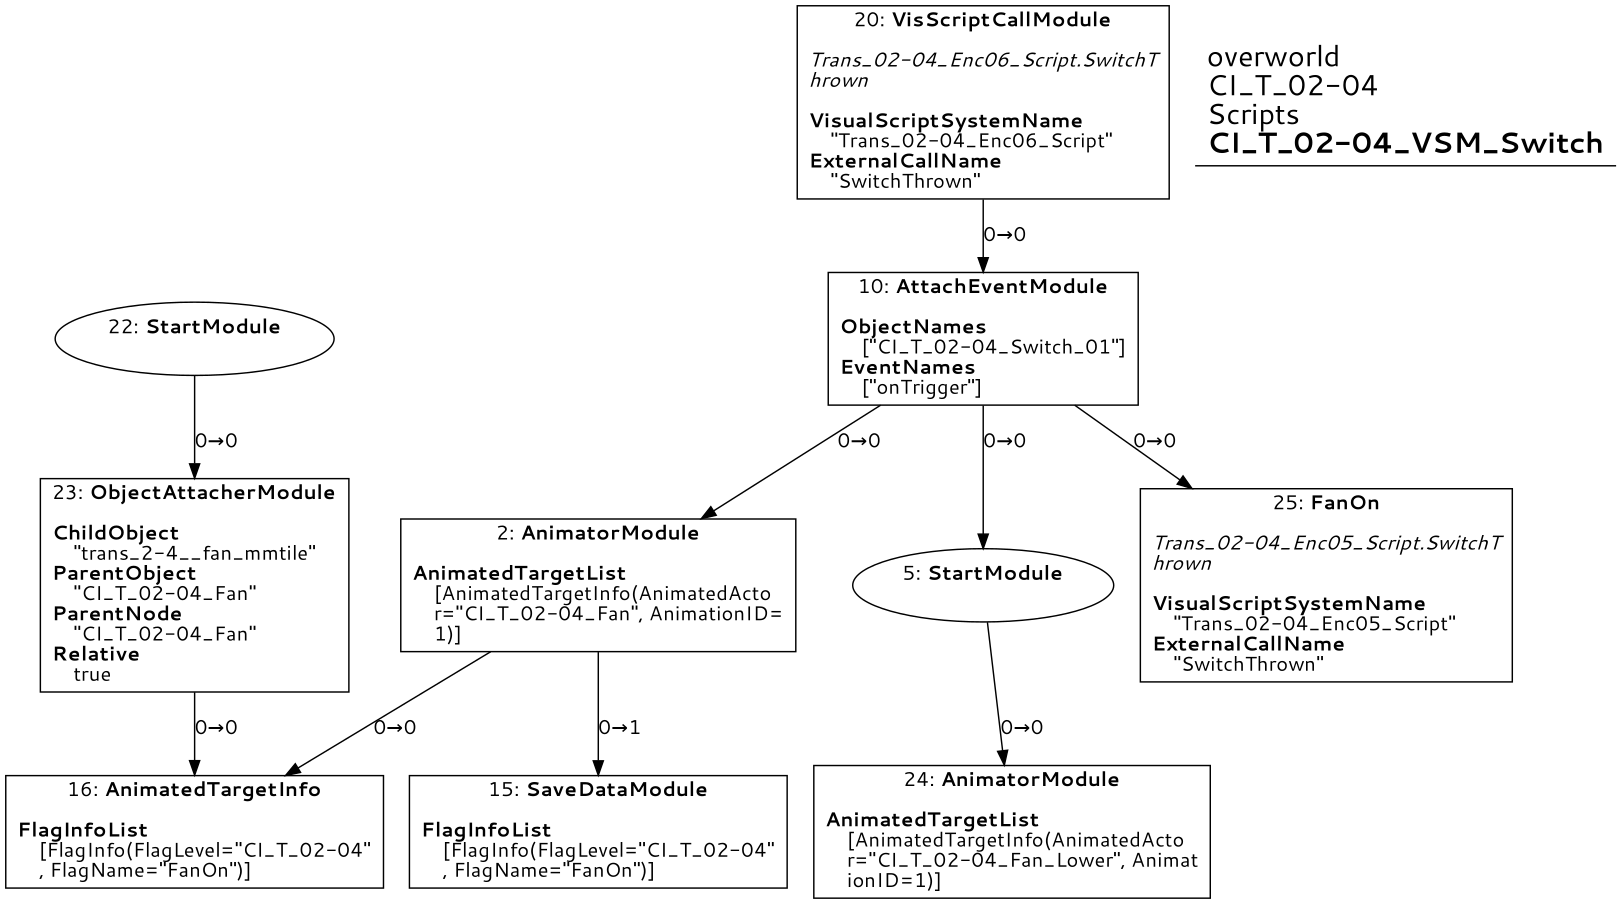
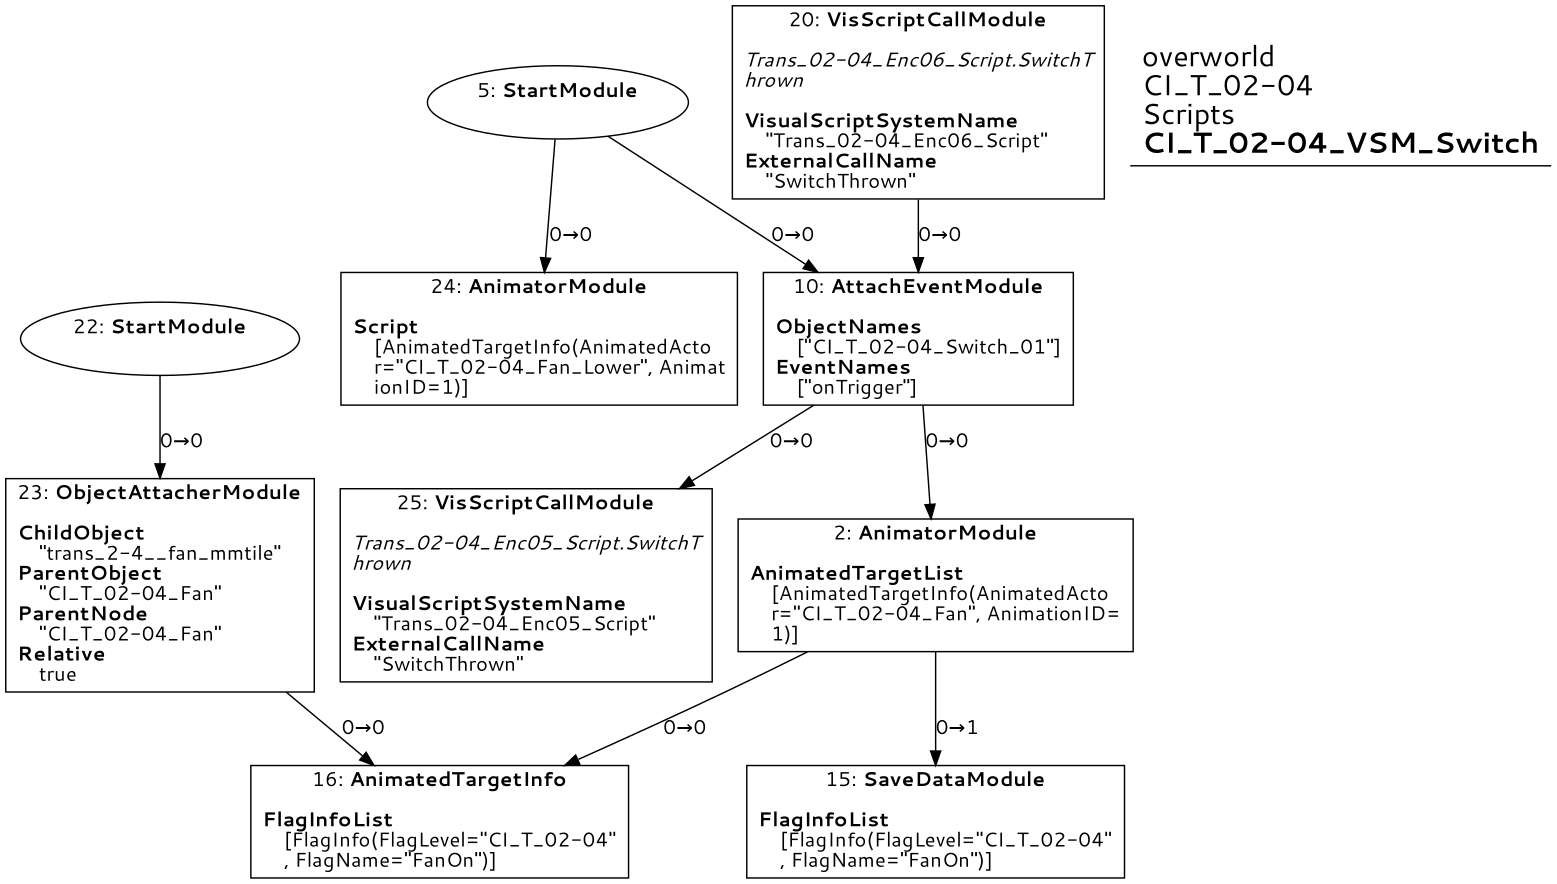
(983, 470) -> (707, 200)
(1345, 503) -> (545, 503)
(933, 820) -> (386, 327)
